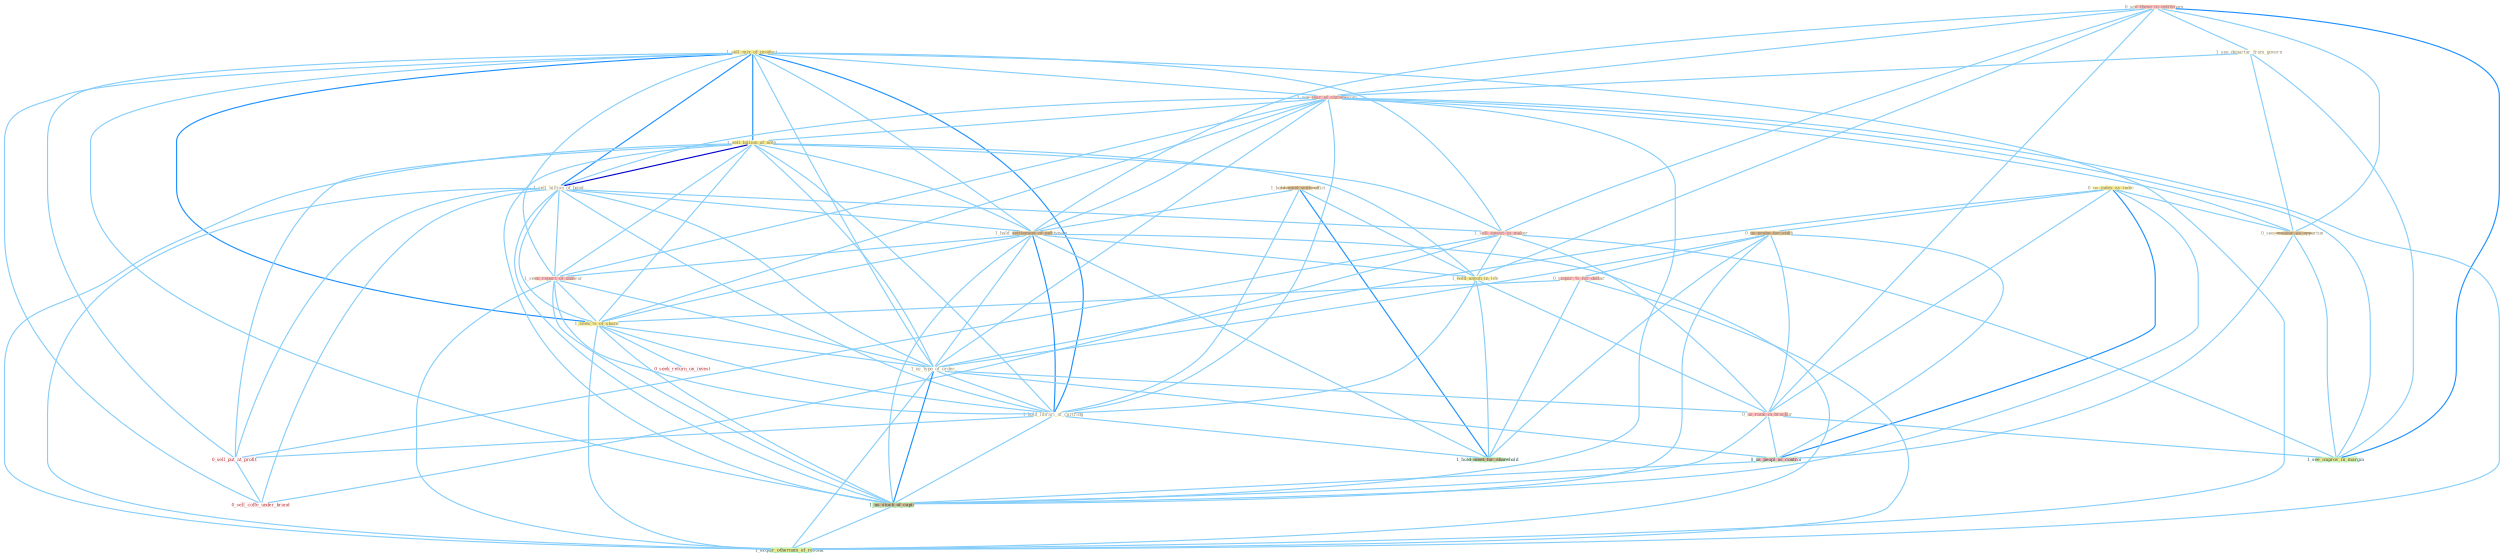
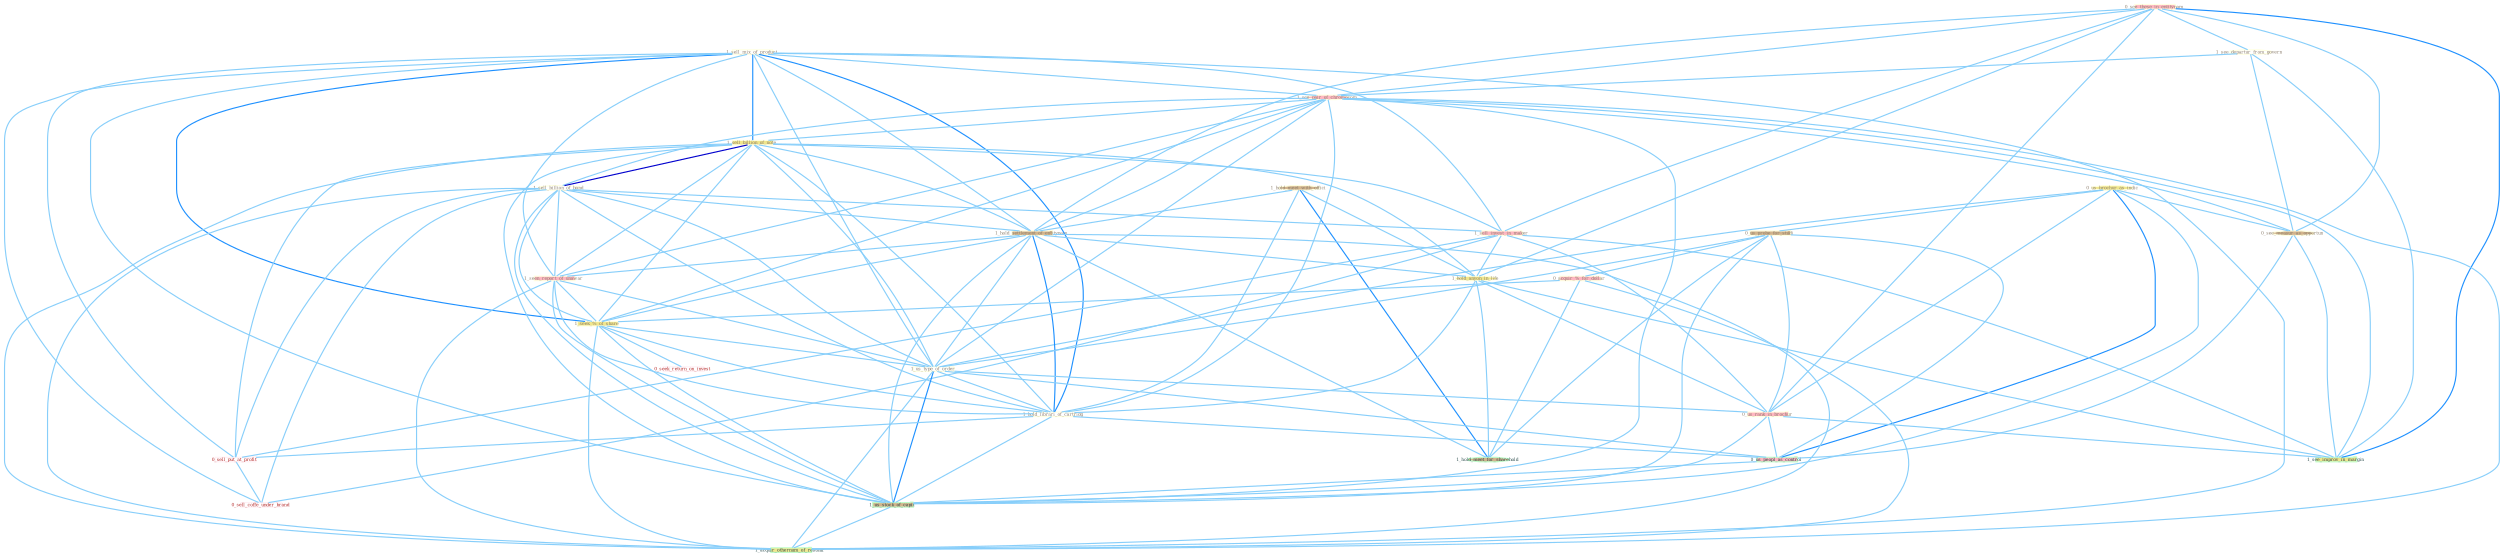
(753, 52) -> (753, 52)
(656, 120) -> none
(2112, 188) -> (2112, 188)
none -> (1904, 375)
(1272, 437) -> (1416, 437)
